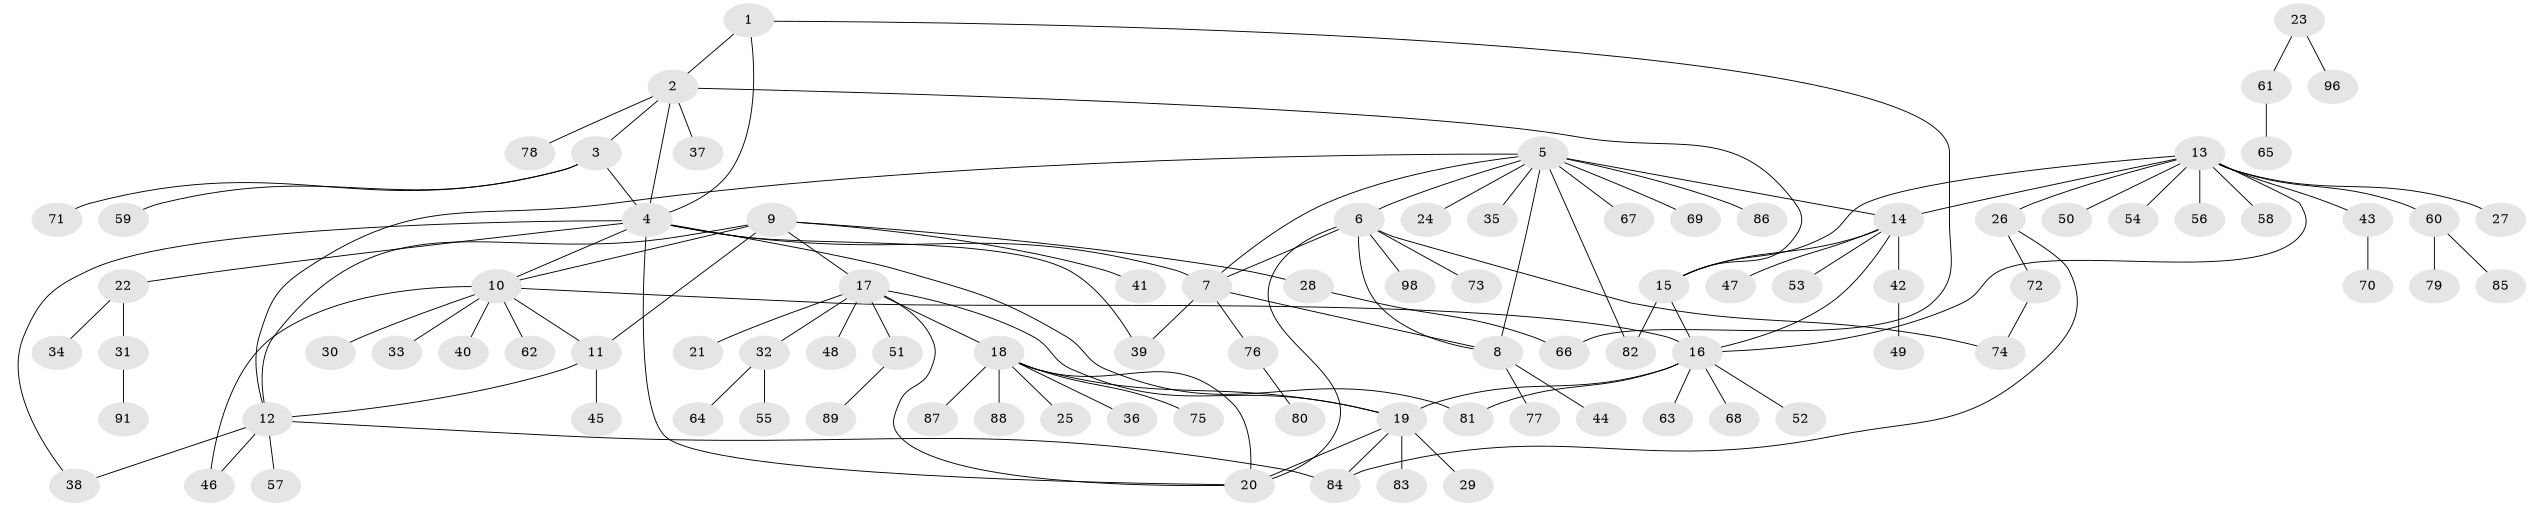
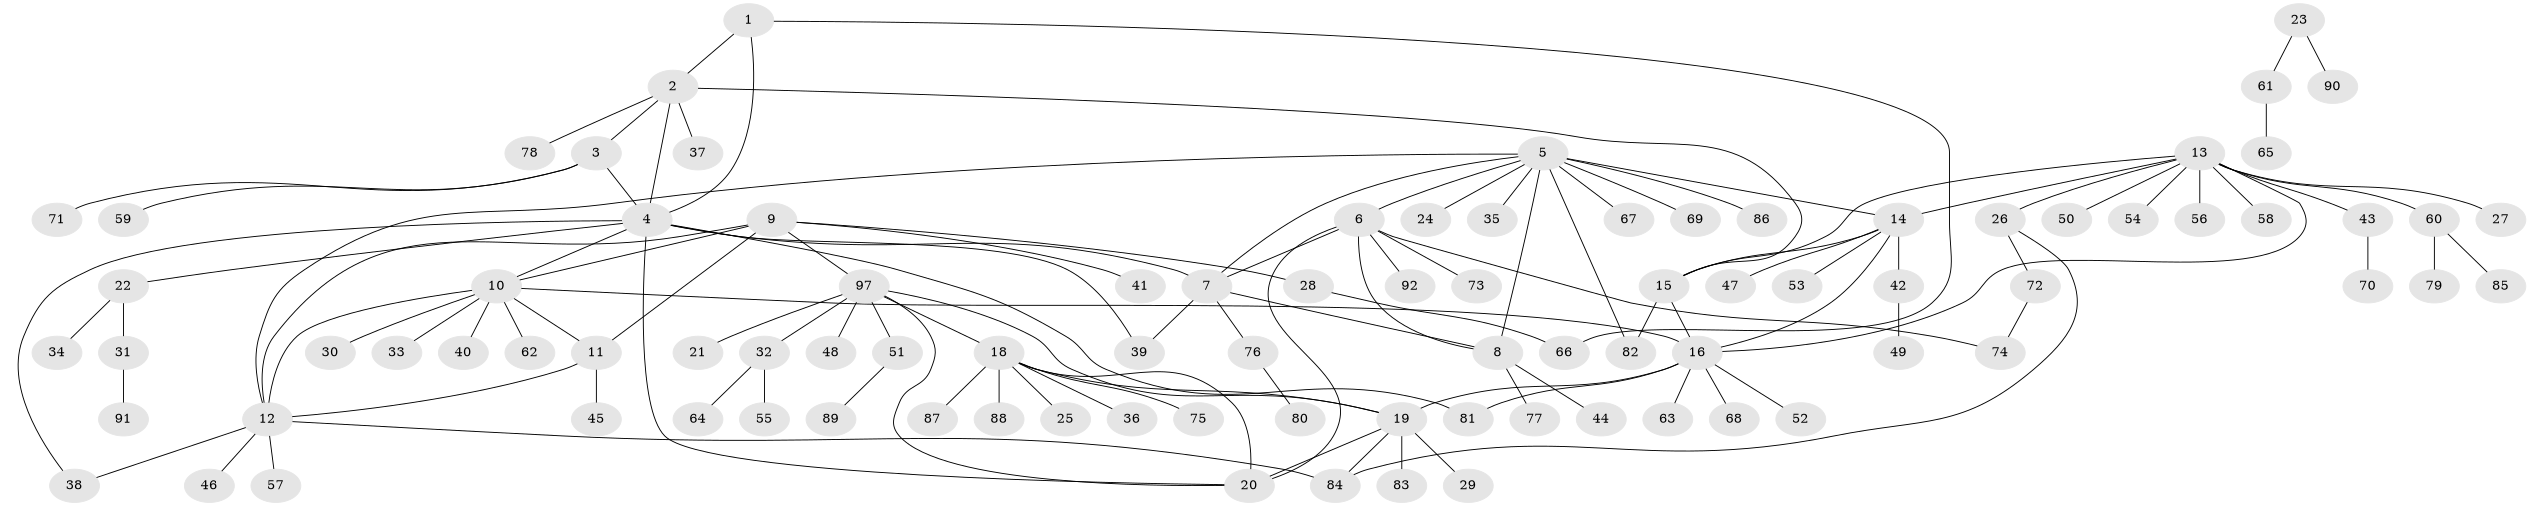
(2333, 87) -> (2333, 87)
(864, 286) -> (864, 286)
(1410, 286) -> (1410, 286)
(298, 322) -> (347, 315)
